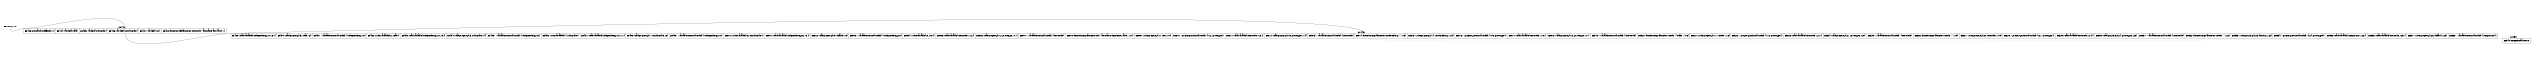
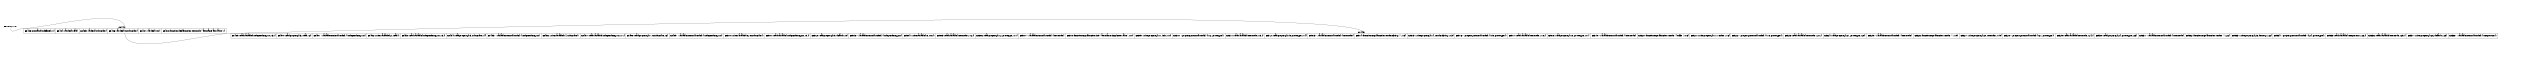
(2517, 41) -> none
